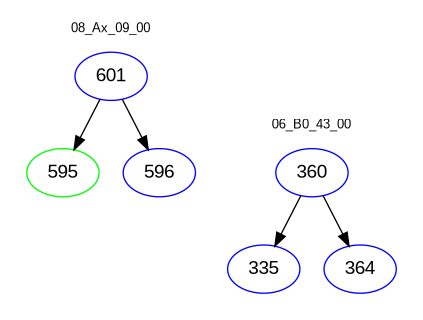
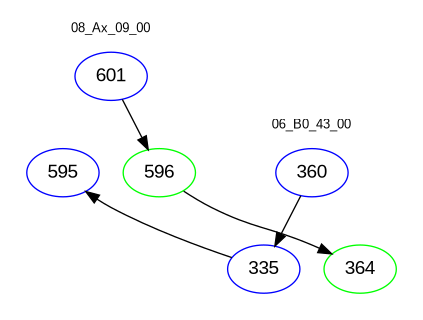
(90, 119) -> (163, 232)
(63, 173) -> (63, 173)
(159, 173) -> (159, 173)
(333, 215) -> (250, 224)
(360, 269) -> (360, 269)
